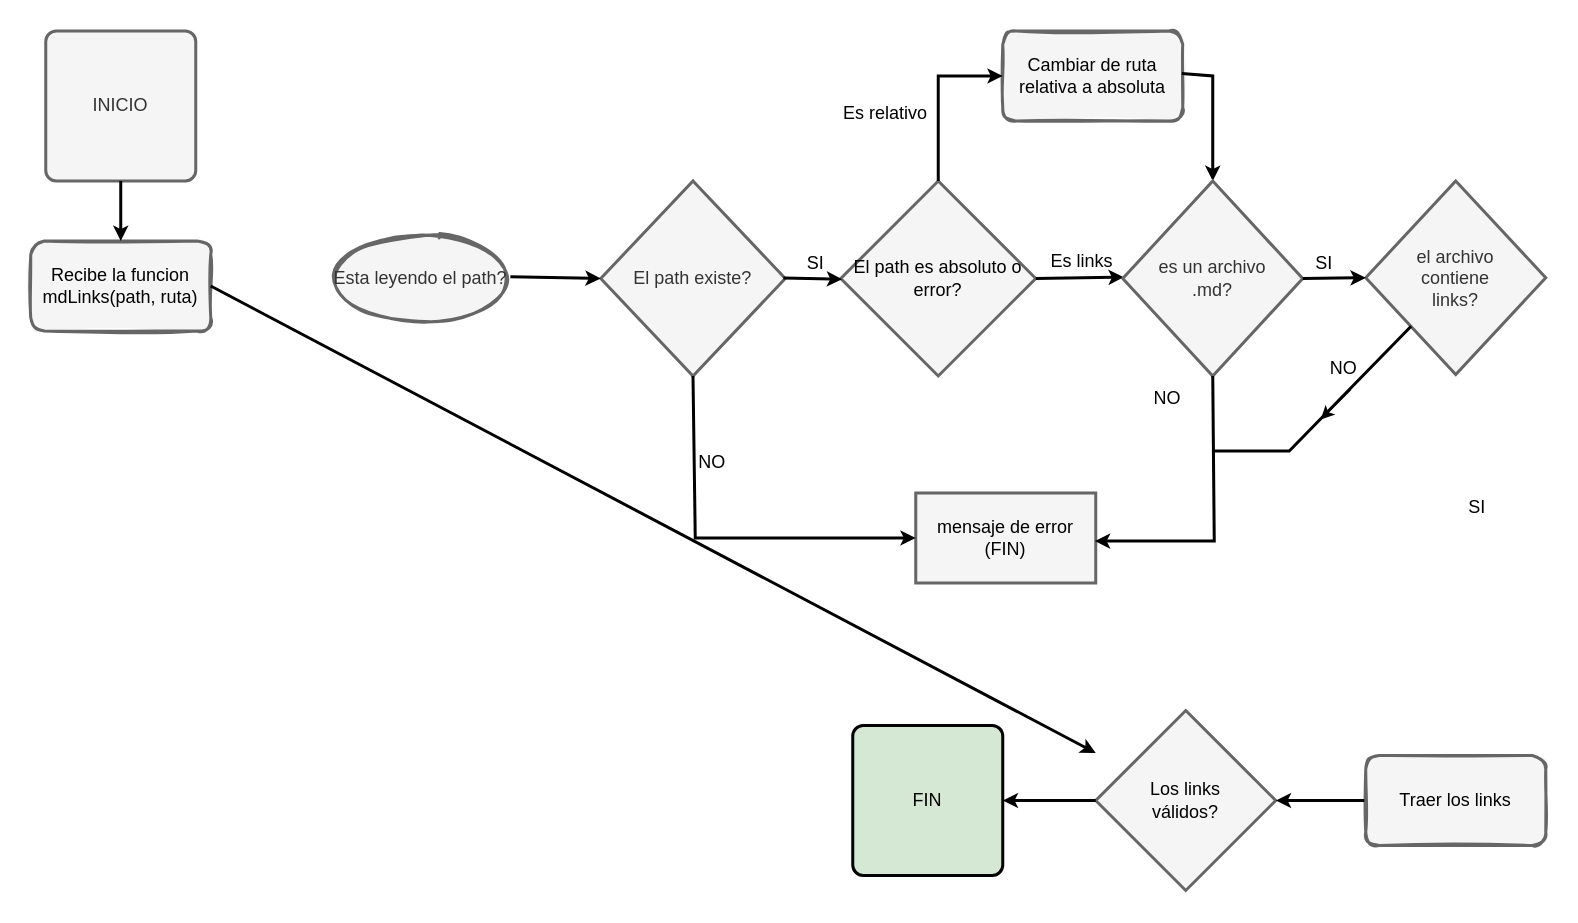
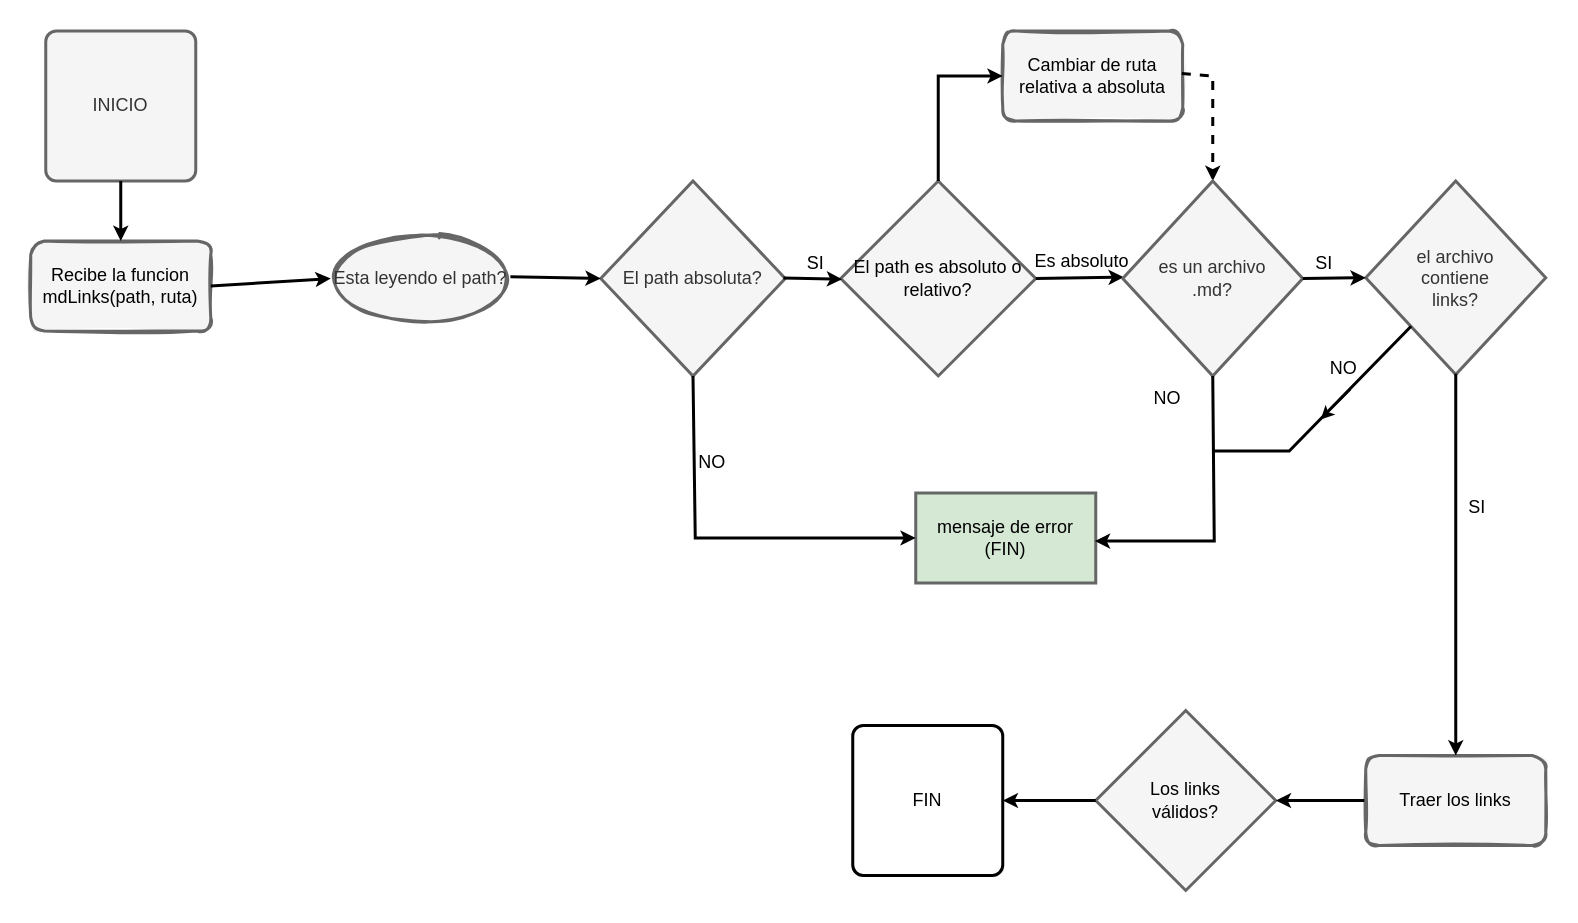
(1213, 111) -> (1213, 111)
(886, 113) -> none
(1082, 262) -> (1082, 262)
(693, 278) -> (693, 278)
(938, 278) -> (938, 278)
(650, 517) -> (267, 282)
(1006, 538) -> (1006, 538)
none -> (1456, 559)
(928, 800) -> (928, 800)
